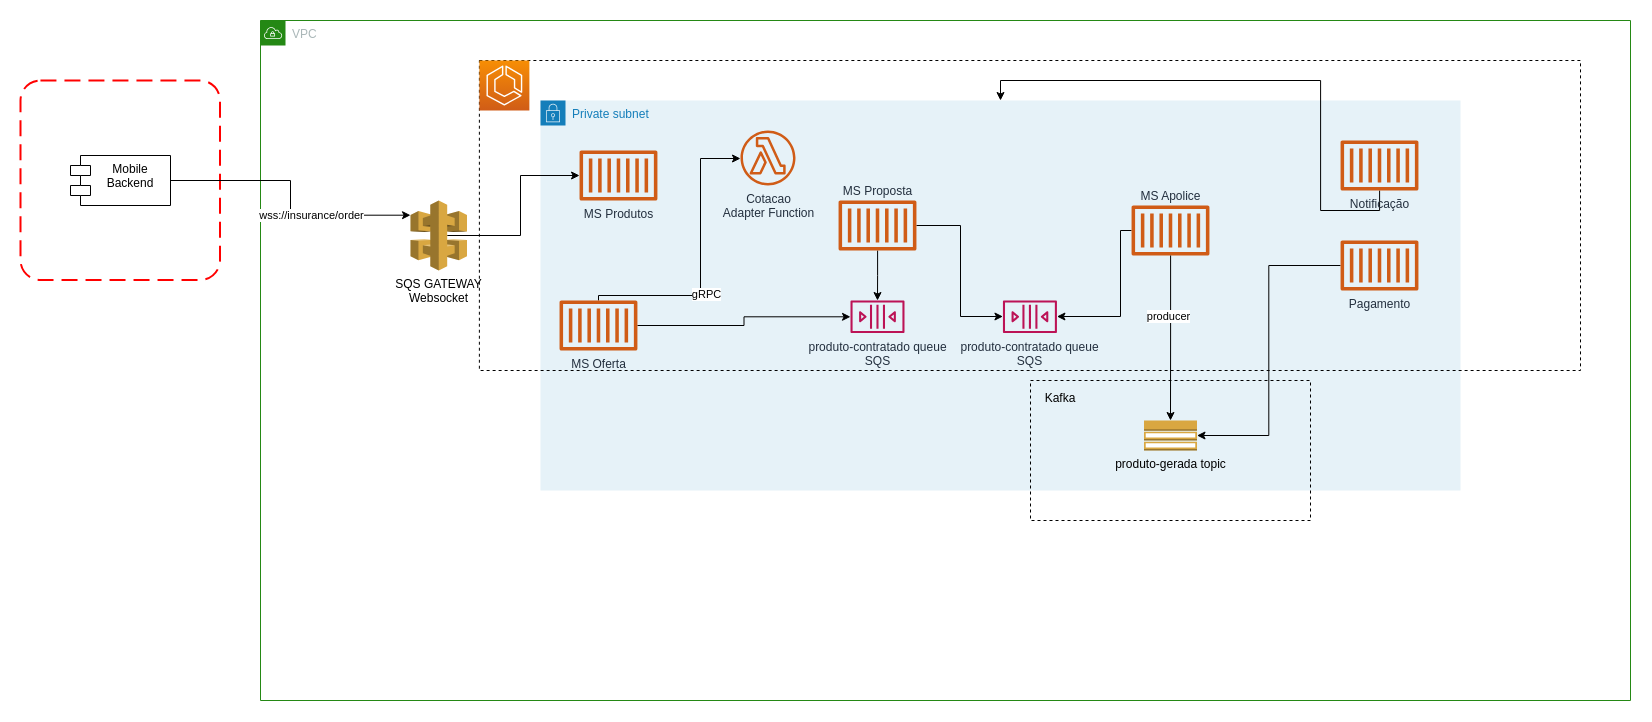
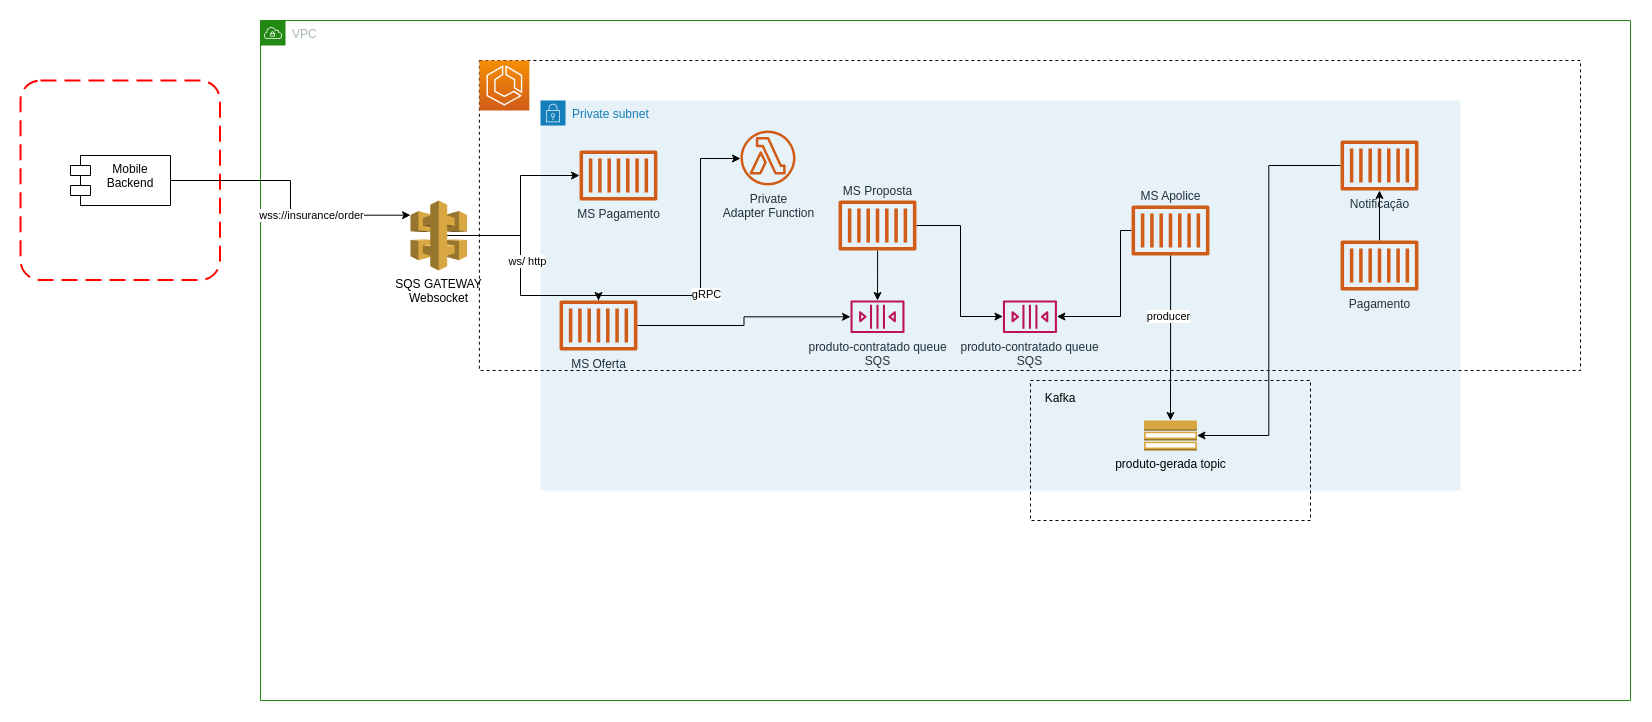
(1248, 81) -> (1269, 179)
(769, 207) -> (769, 207)
(619, 215) -> (619, 215)
(1305, 266) -> (1380, 226)
none -> (530, 296)
